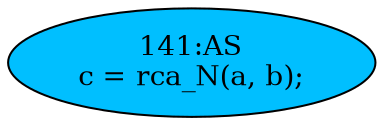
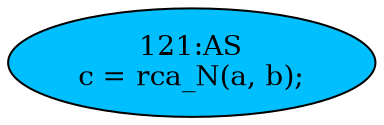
(192, 63) -> (192, 63)
